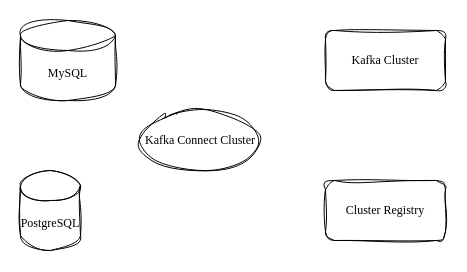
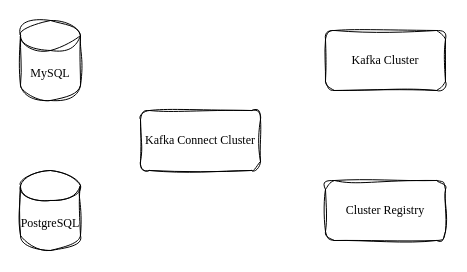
(68, 61) -> (51, 61)
(201, 141) -> (201, 141)
